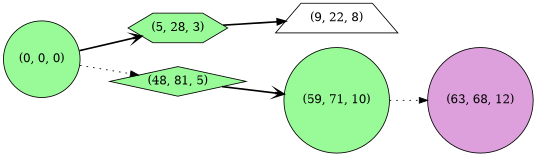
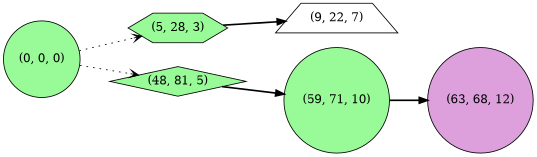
(337, 18) -> (337, 18)
(106, 44) -> (106, 44)
(105, 70) -> (105, 70)
(249, 90) -> (249, 90)
(404, 100) -> (404, 100)
